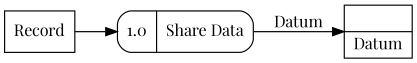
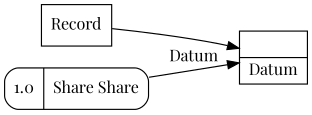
(205, 31) -> (96, 88)
(90, 32) -> (170, 36)
